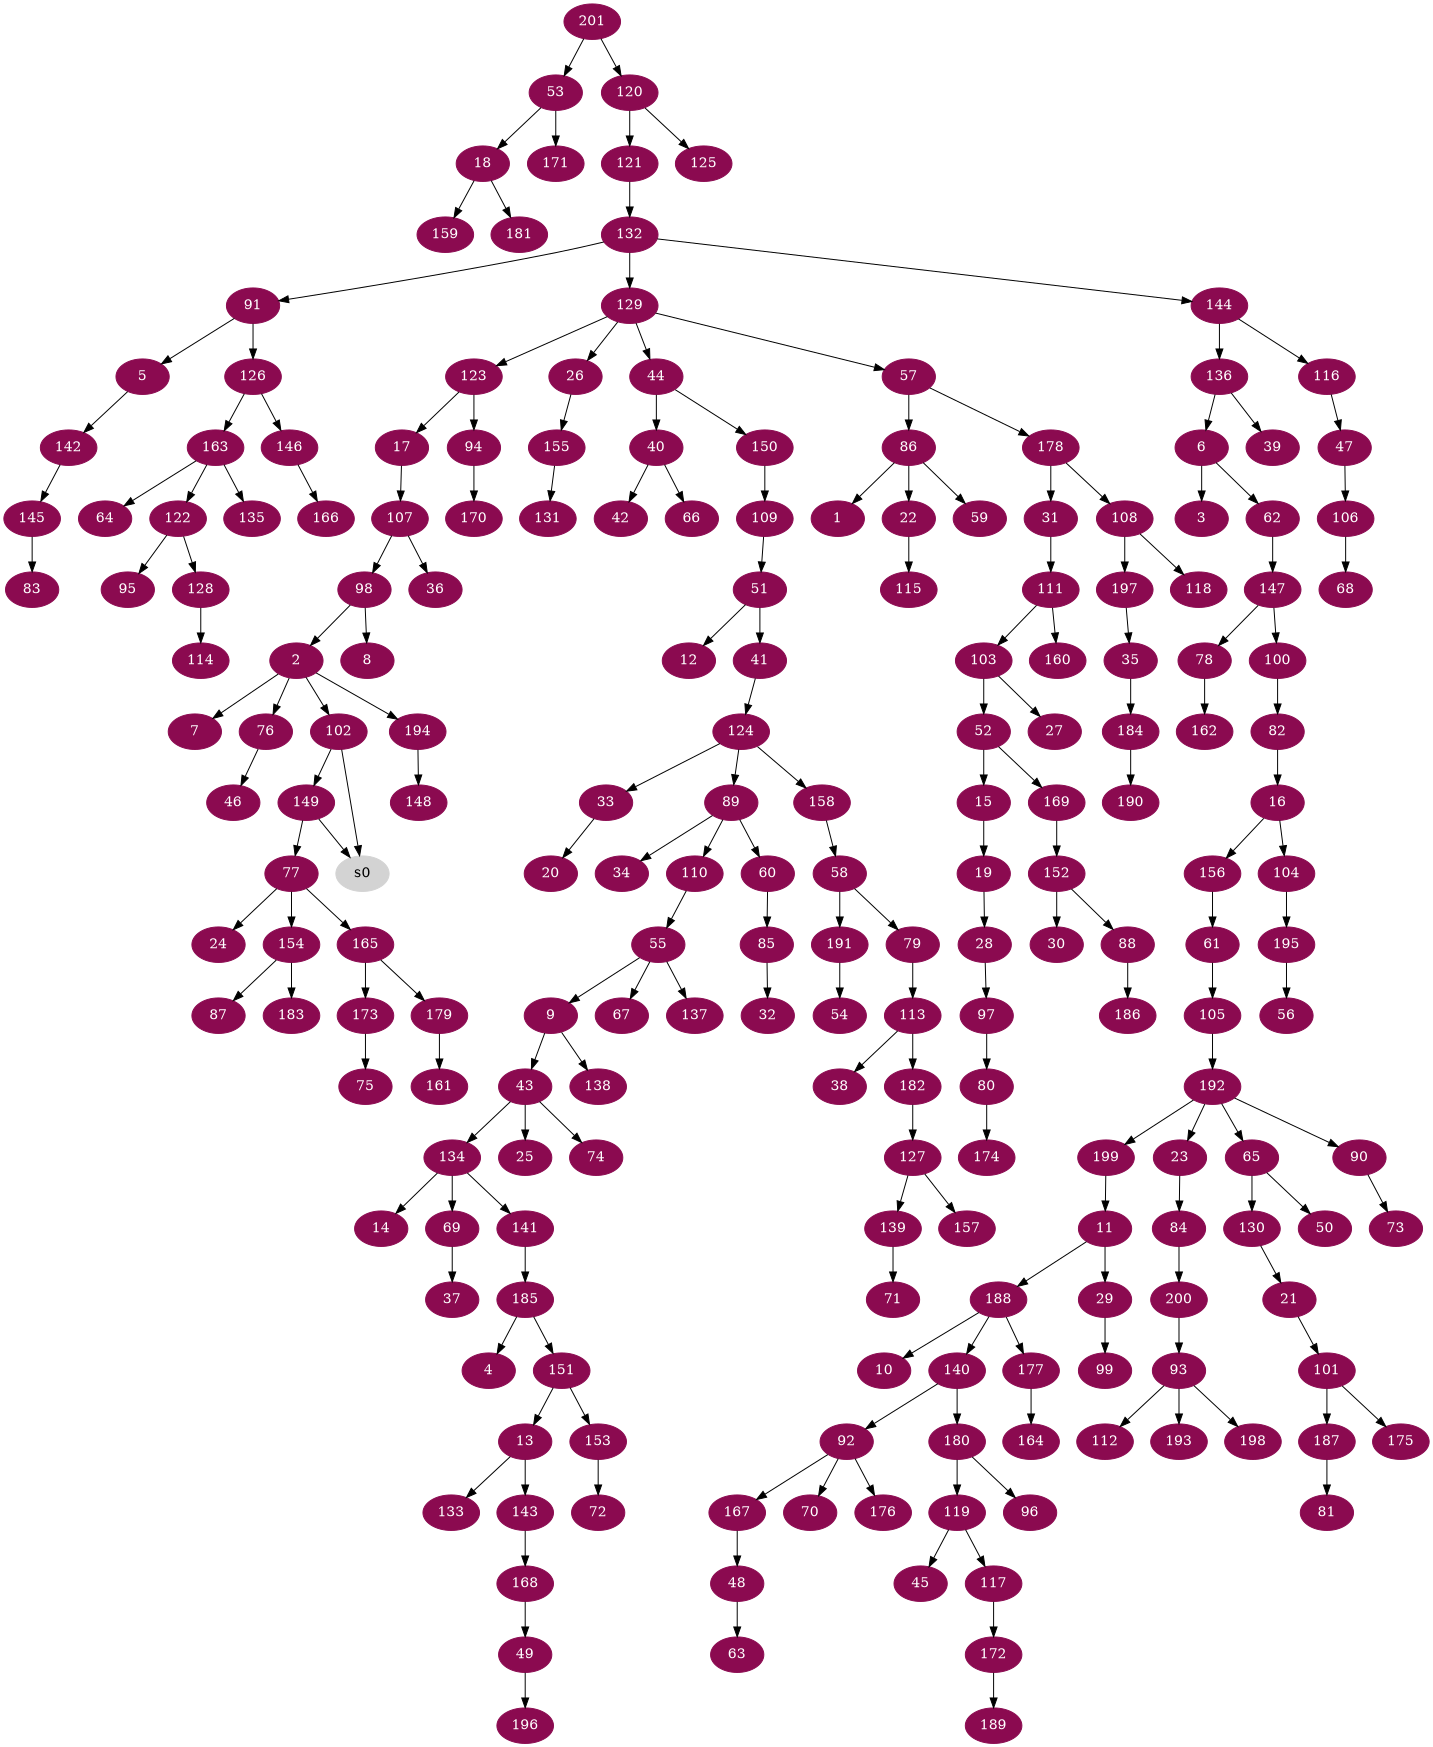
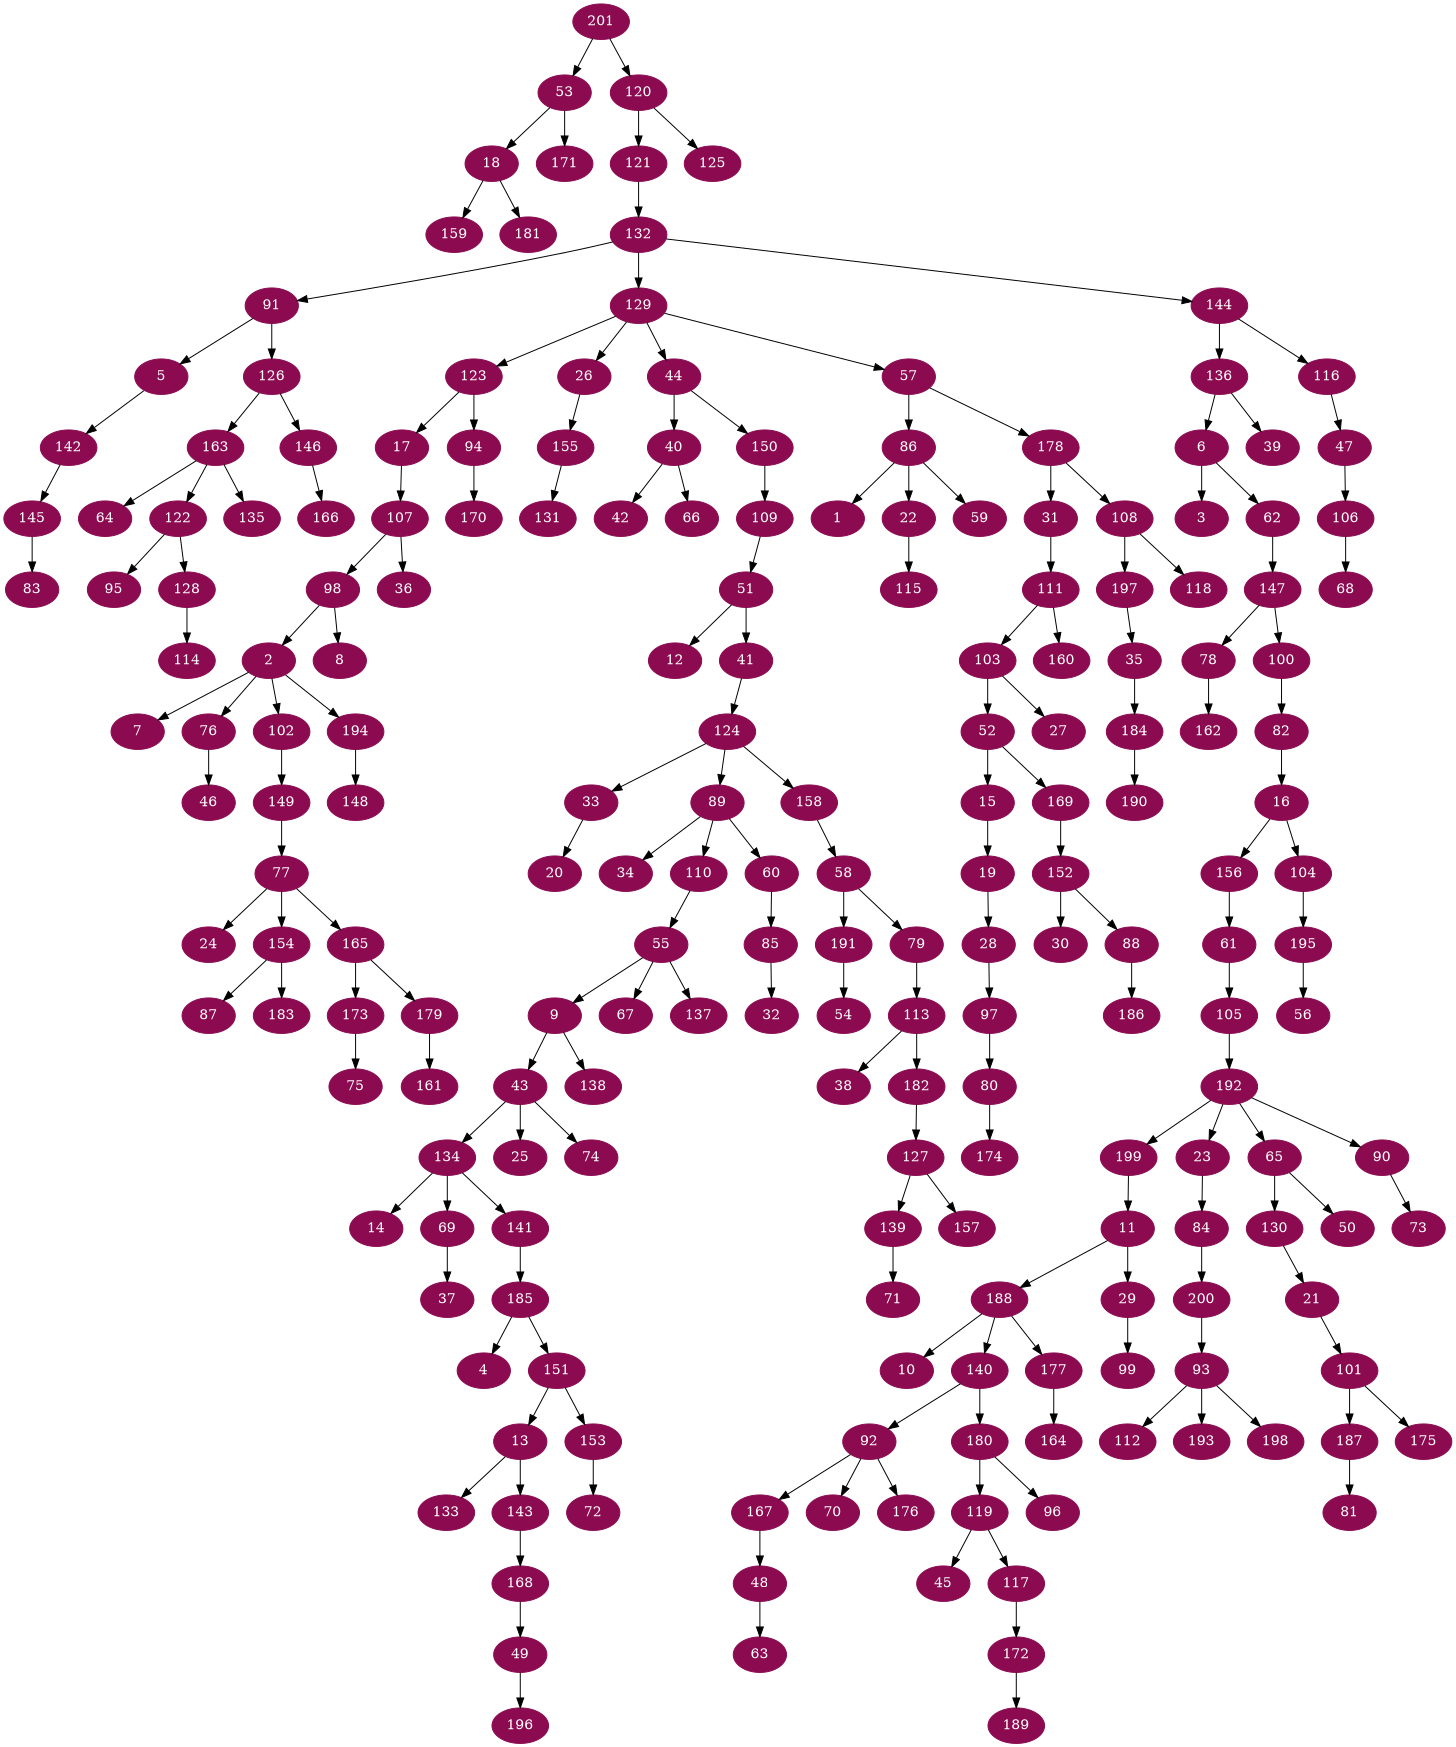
(362, 874) -> none
